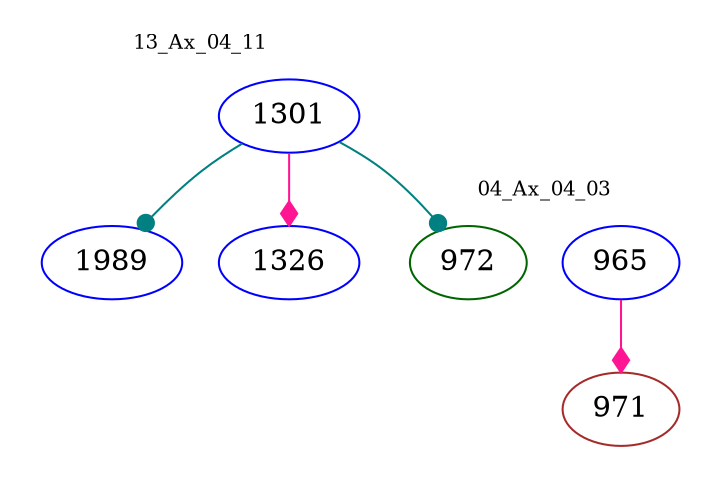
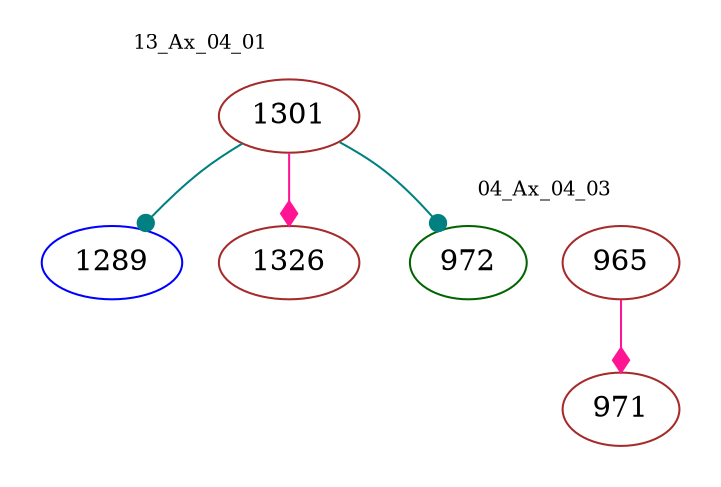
(201, 44) -> (201, 44)
(289, 116) -> (289, 116)
(112, 263) -> (112, 263)
(289, 263) -> (289, 263)
(621, 263) -> (621, 263)
